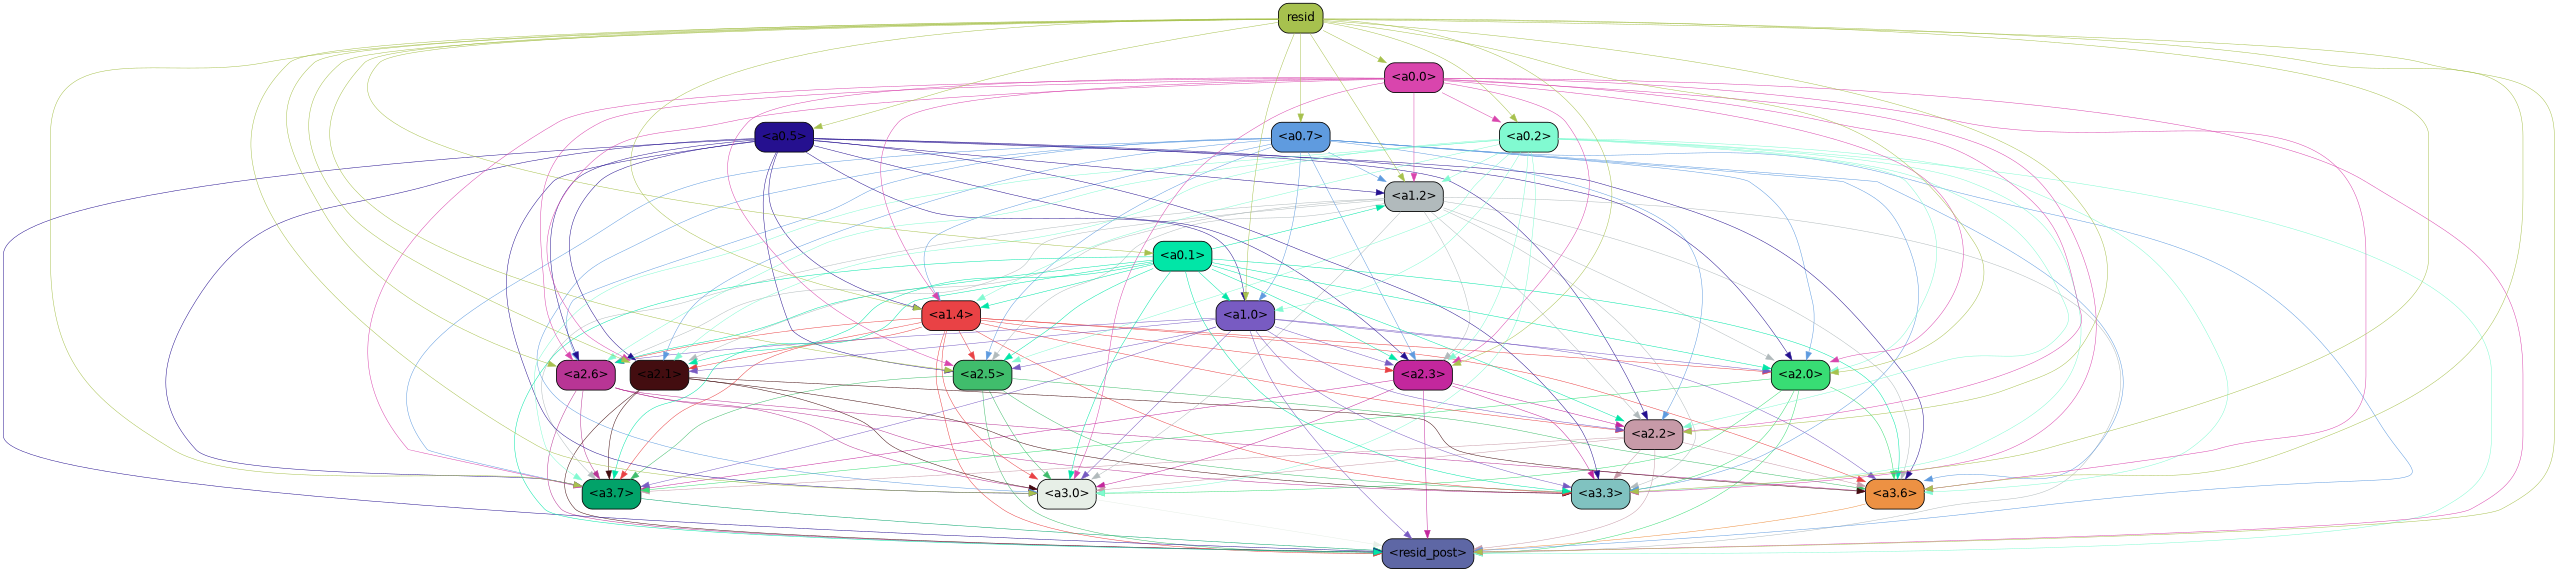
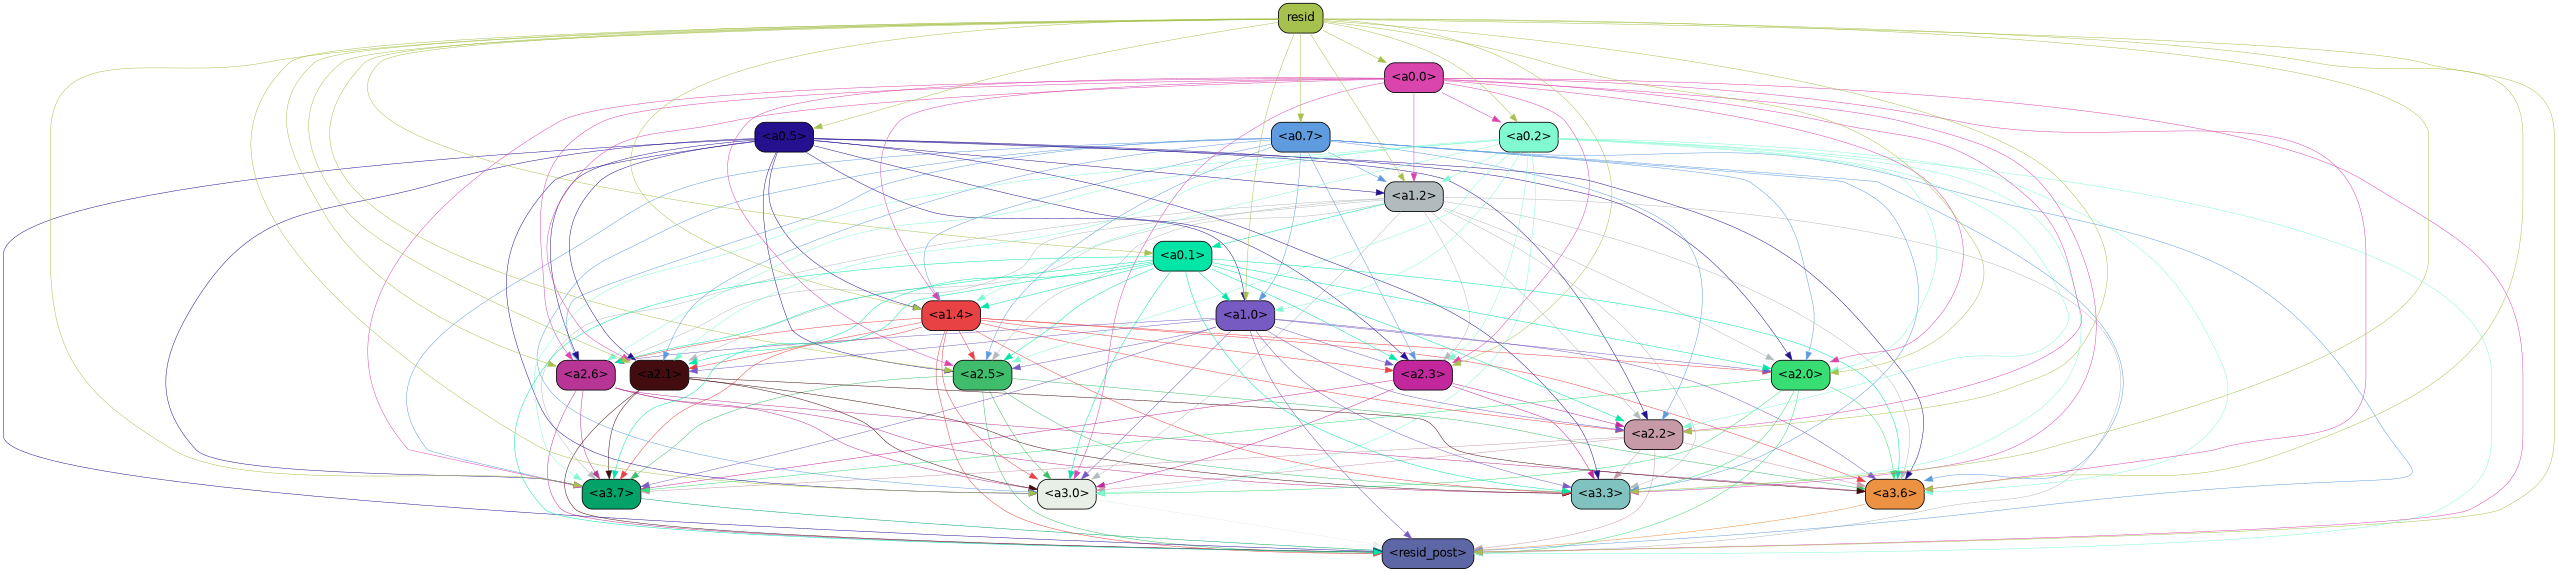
(1298, 228) -> (1302, 224)
(1426, 474) -> none
